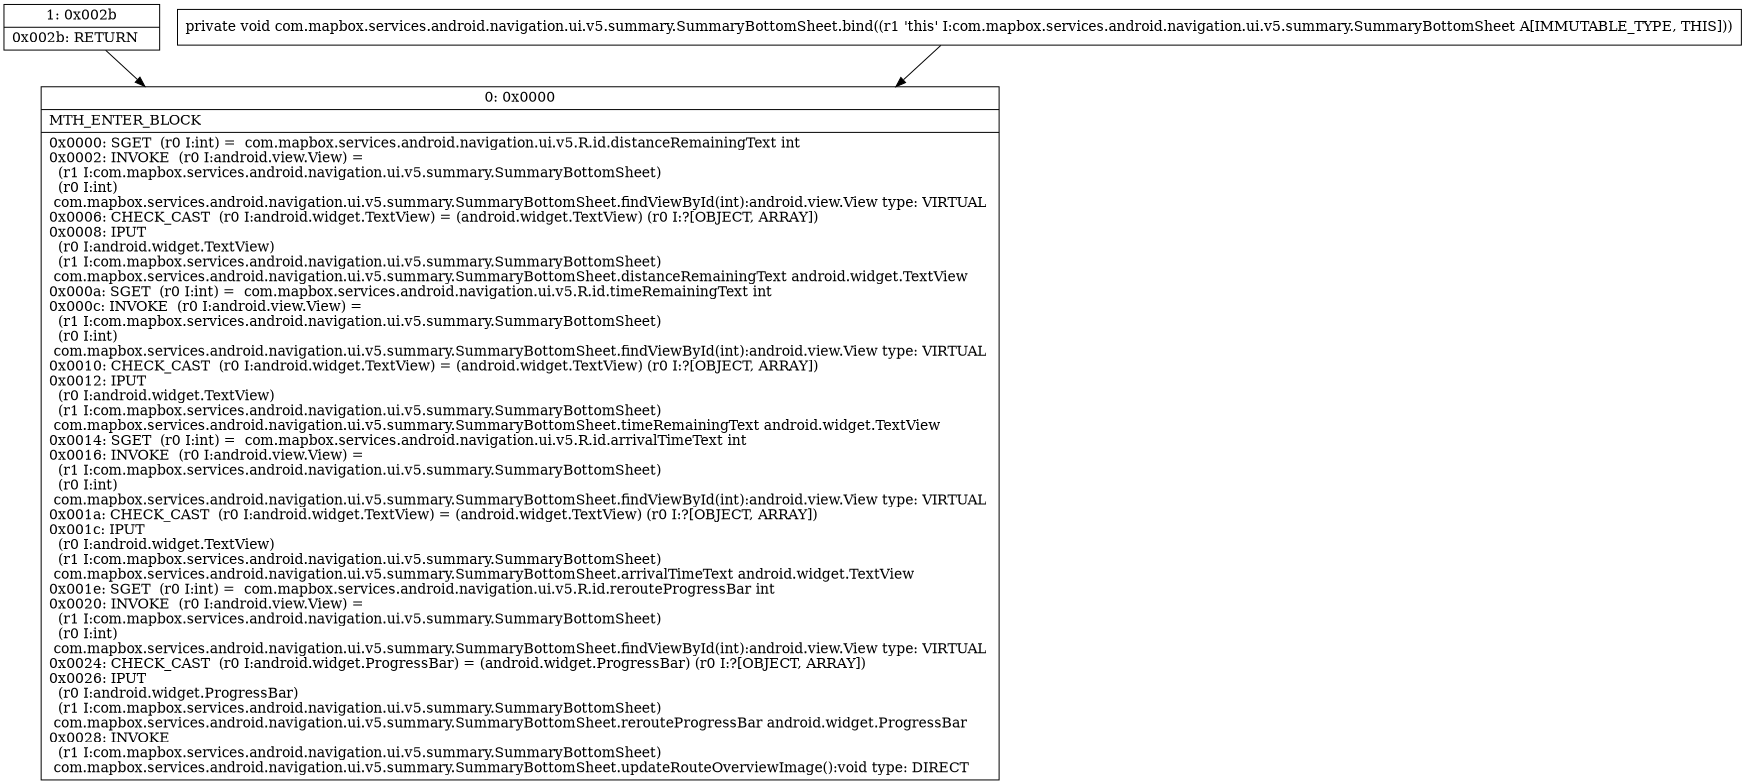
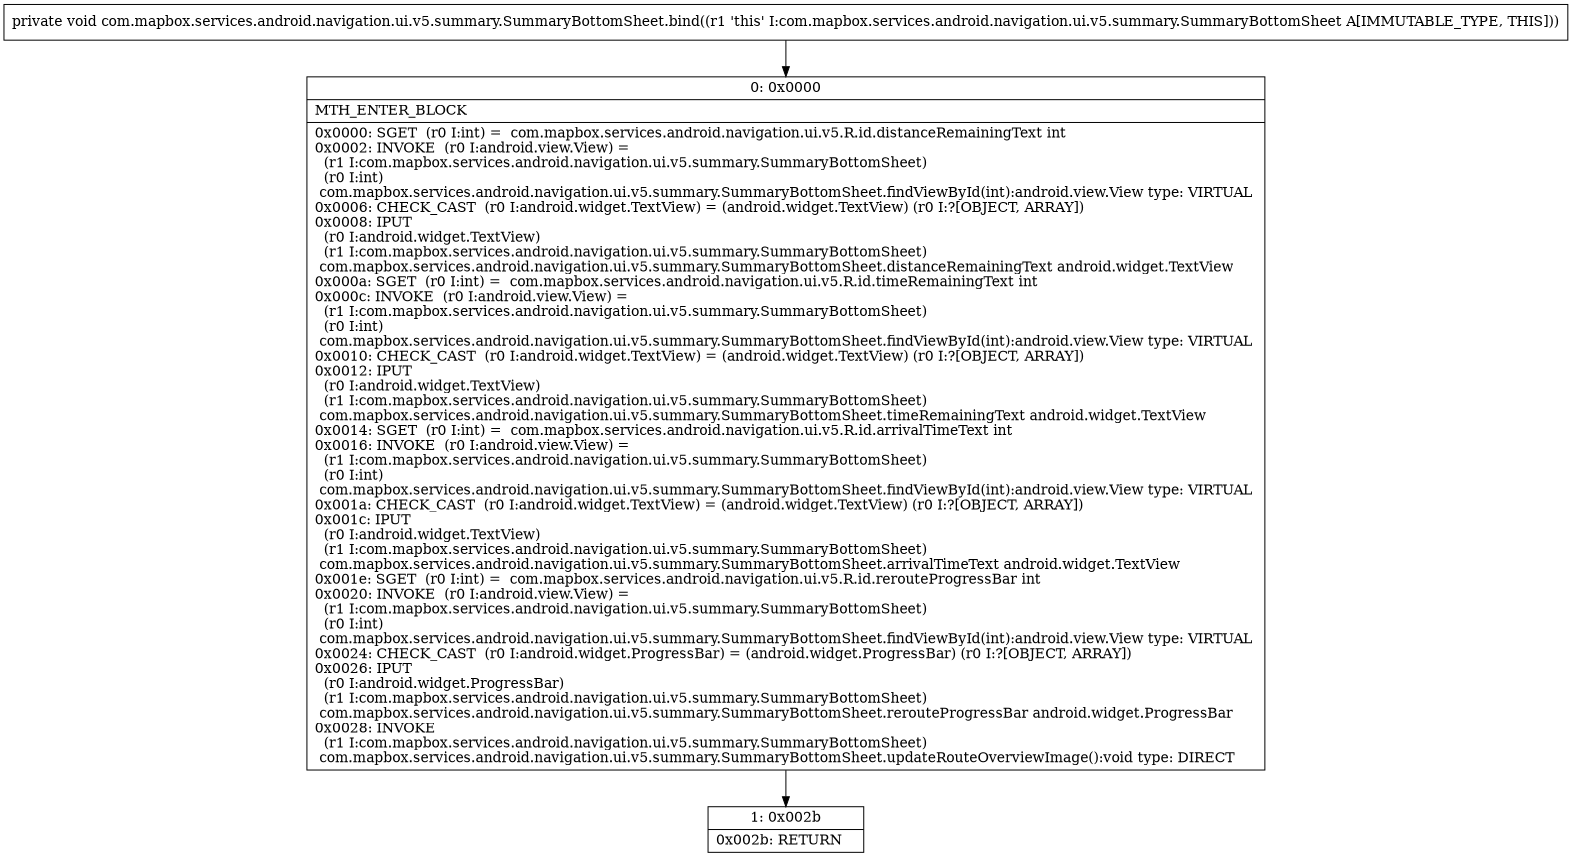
(122, 65) -> (786, 783)
